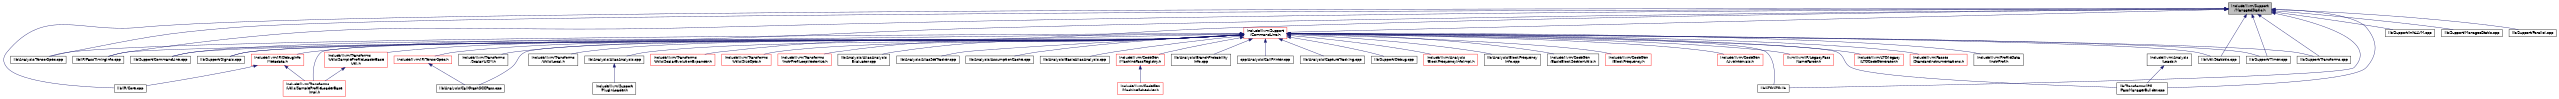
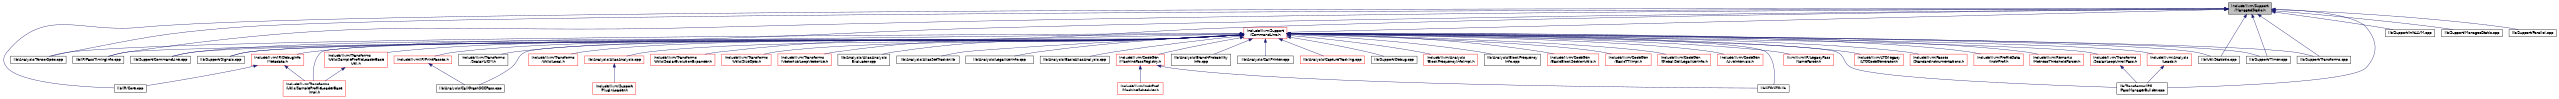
none -> (1722, 38)
(423, 60) -> (423, 60)
(553, 60) -> (553, 60)
(614, 60) -> (614, 60)
(805, 60) -> (805, 60)
(928, 60) -> (928, 60)
(1000, 60) -> (1000, 60)
(1265, 60) -> (1265, 60)
(1332, 60) -> (1332, 60)
(1573, 60) -> (1573, 60)
(1628, 60) -> (1628, 60)
none -> (1684, 60)
(1999, 60) -> (1999, 60)
none -> (2057, 60)
none -> (2115, 60)
(2169, 60) -> (2169, 60)
(2128, 80) -> (1459, 84)
(614, 89) -> (614, 89)
(1140, 89) -> (1140, 89)
